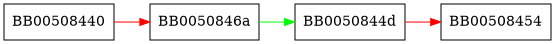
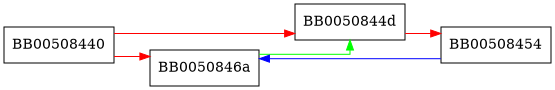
none -> (199, 34)
none -> (355, 59)
